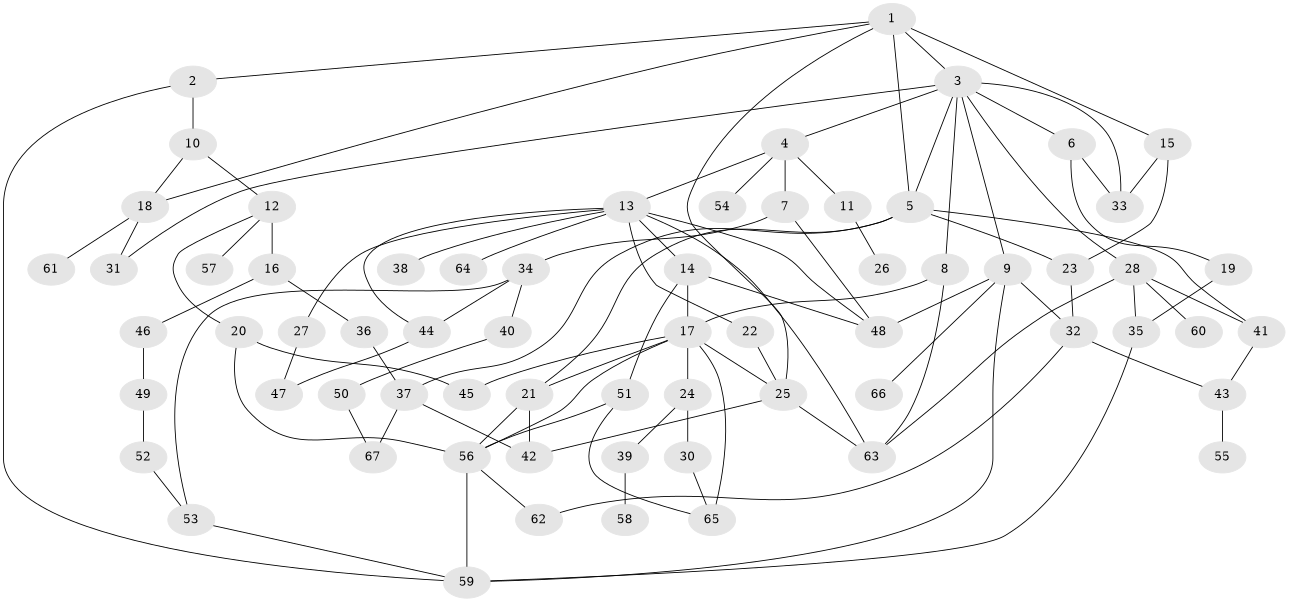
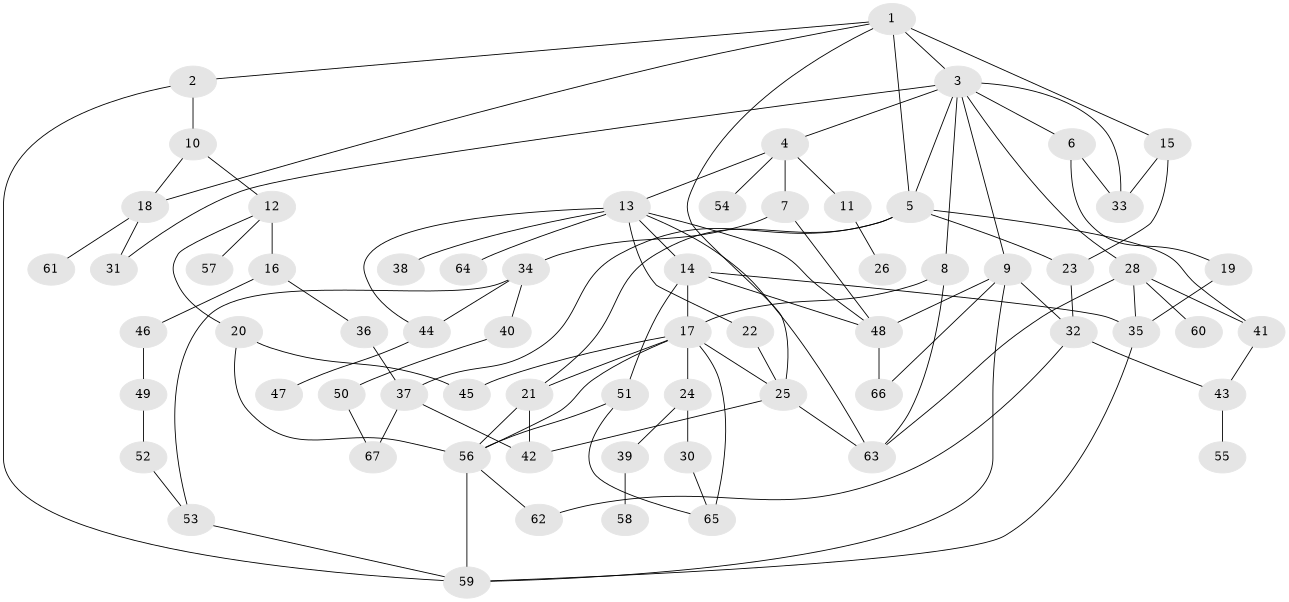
none -> (916, 292)
(302, 332) -> none
none -> (879, 364)
